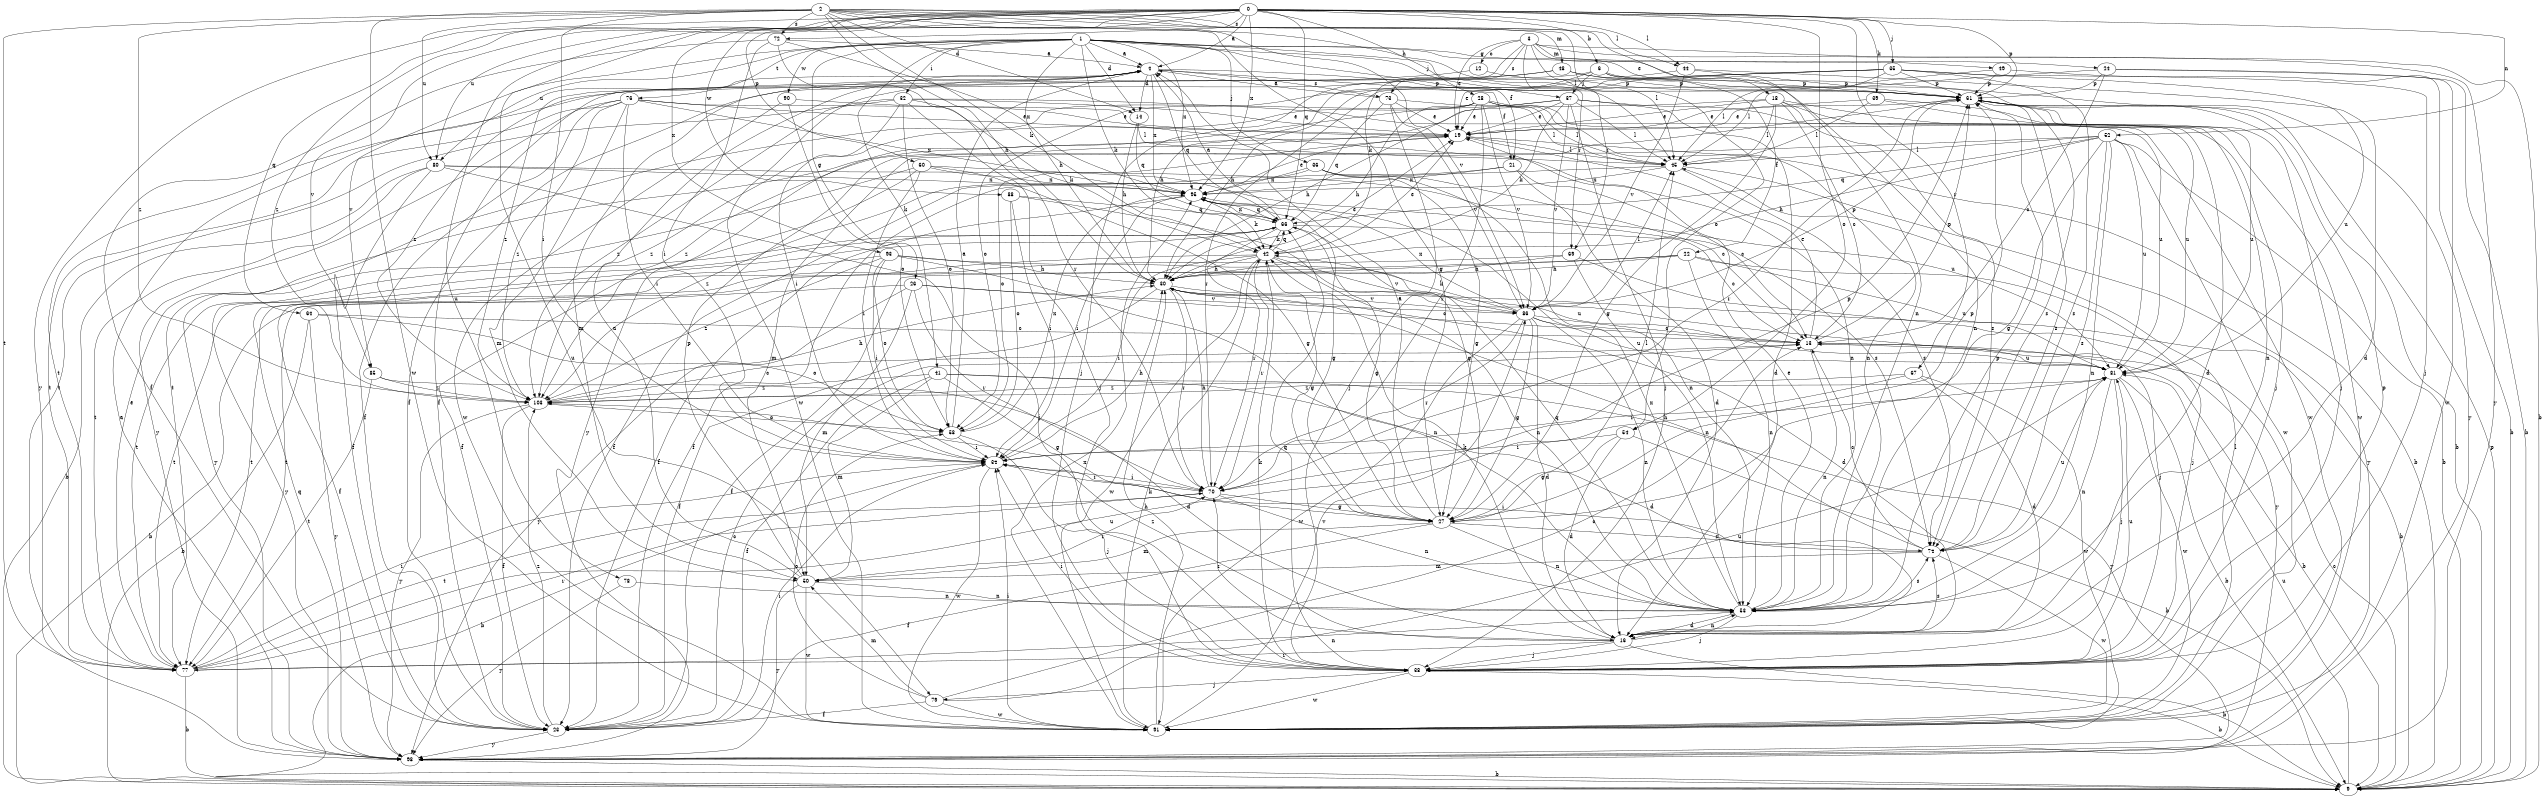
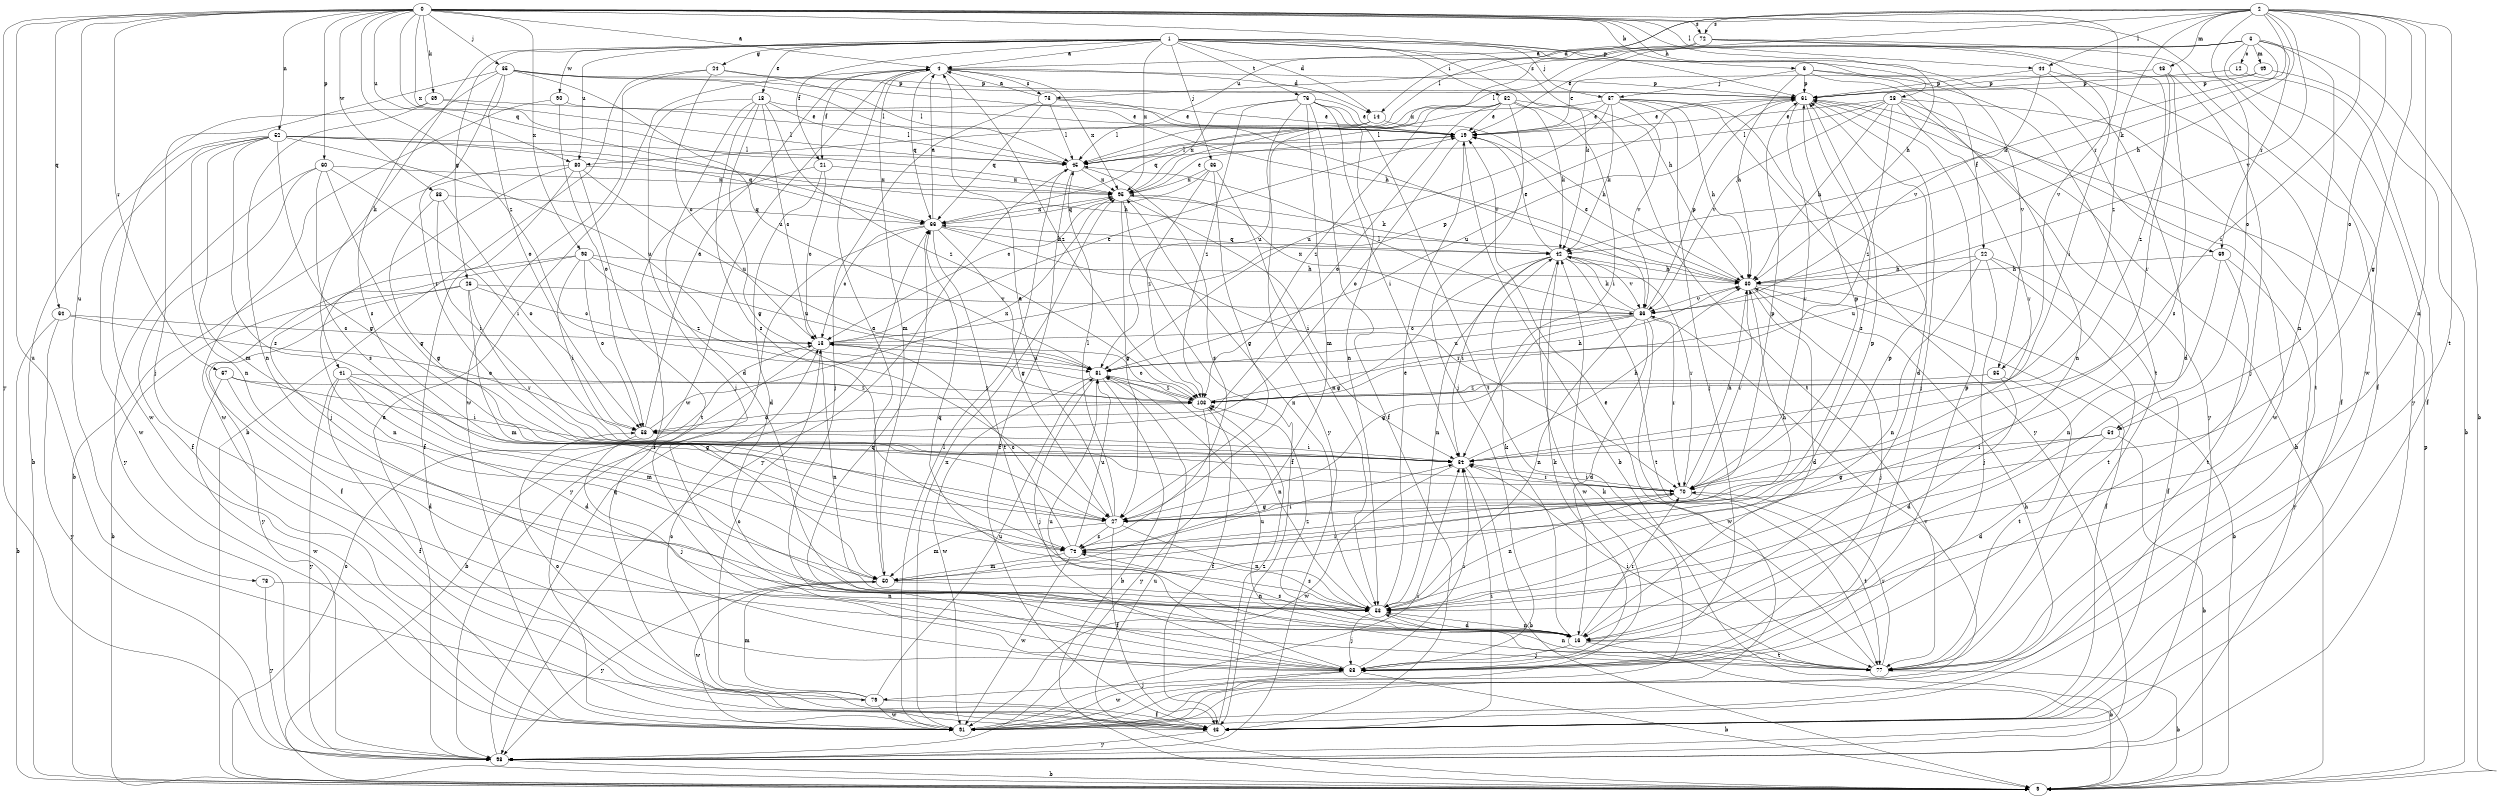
none -> (1634, 27)
(1284, 656) -> (1779, 656)
(556, 730) -> (1216, 730)
